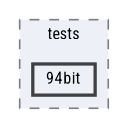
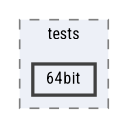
(64, 80) -> (64, 80)
